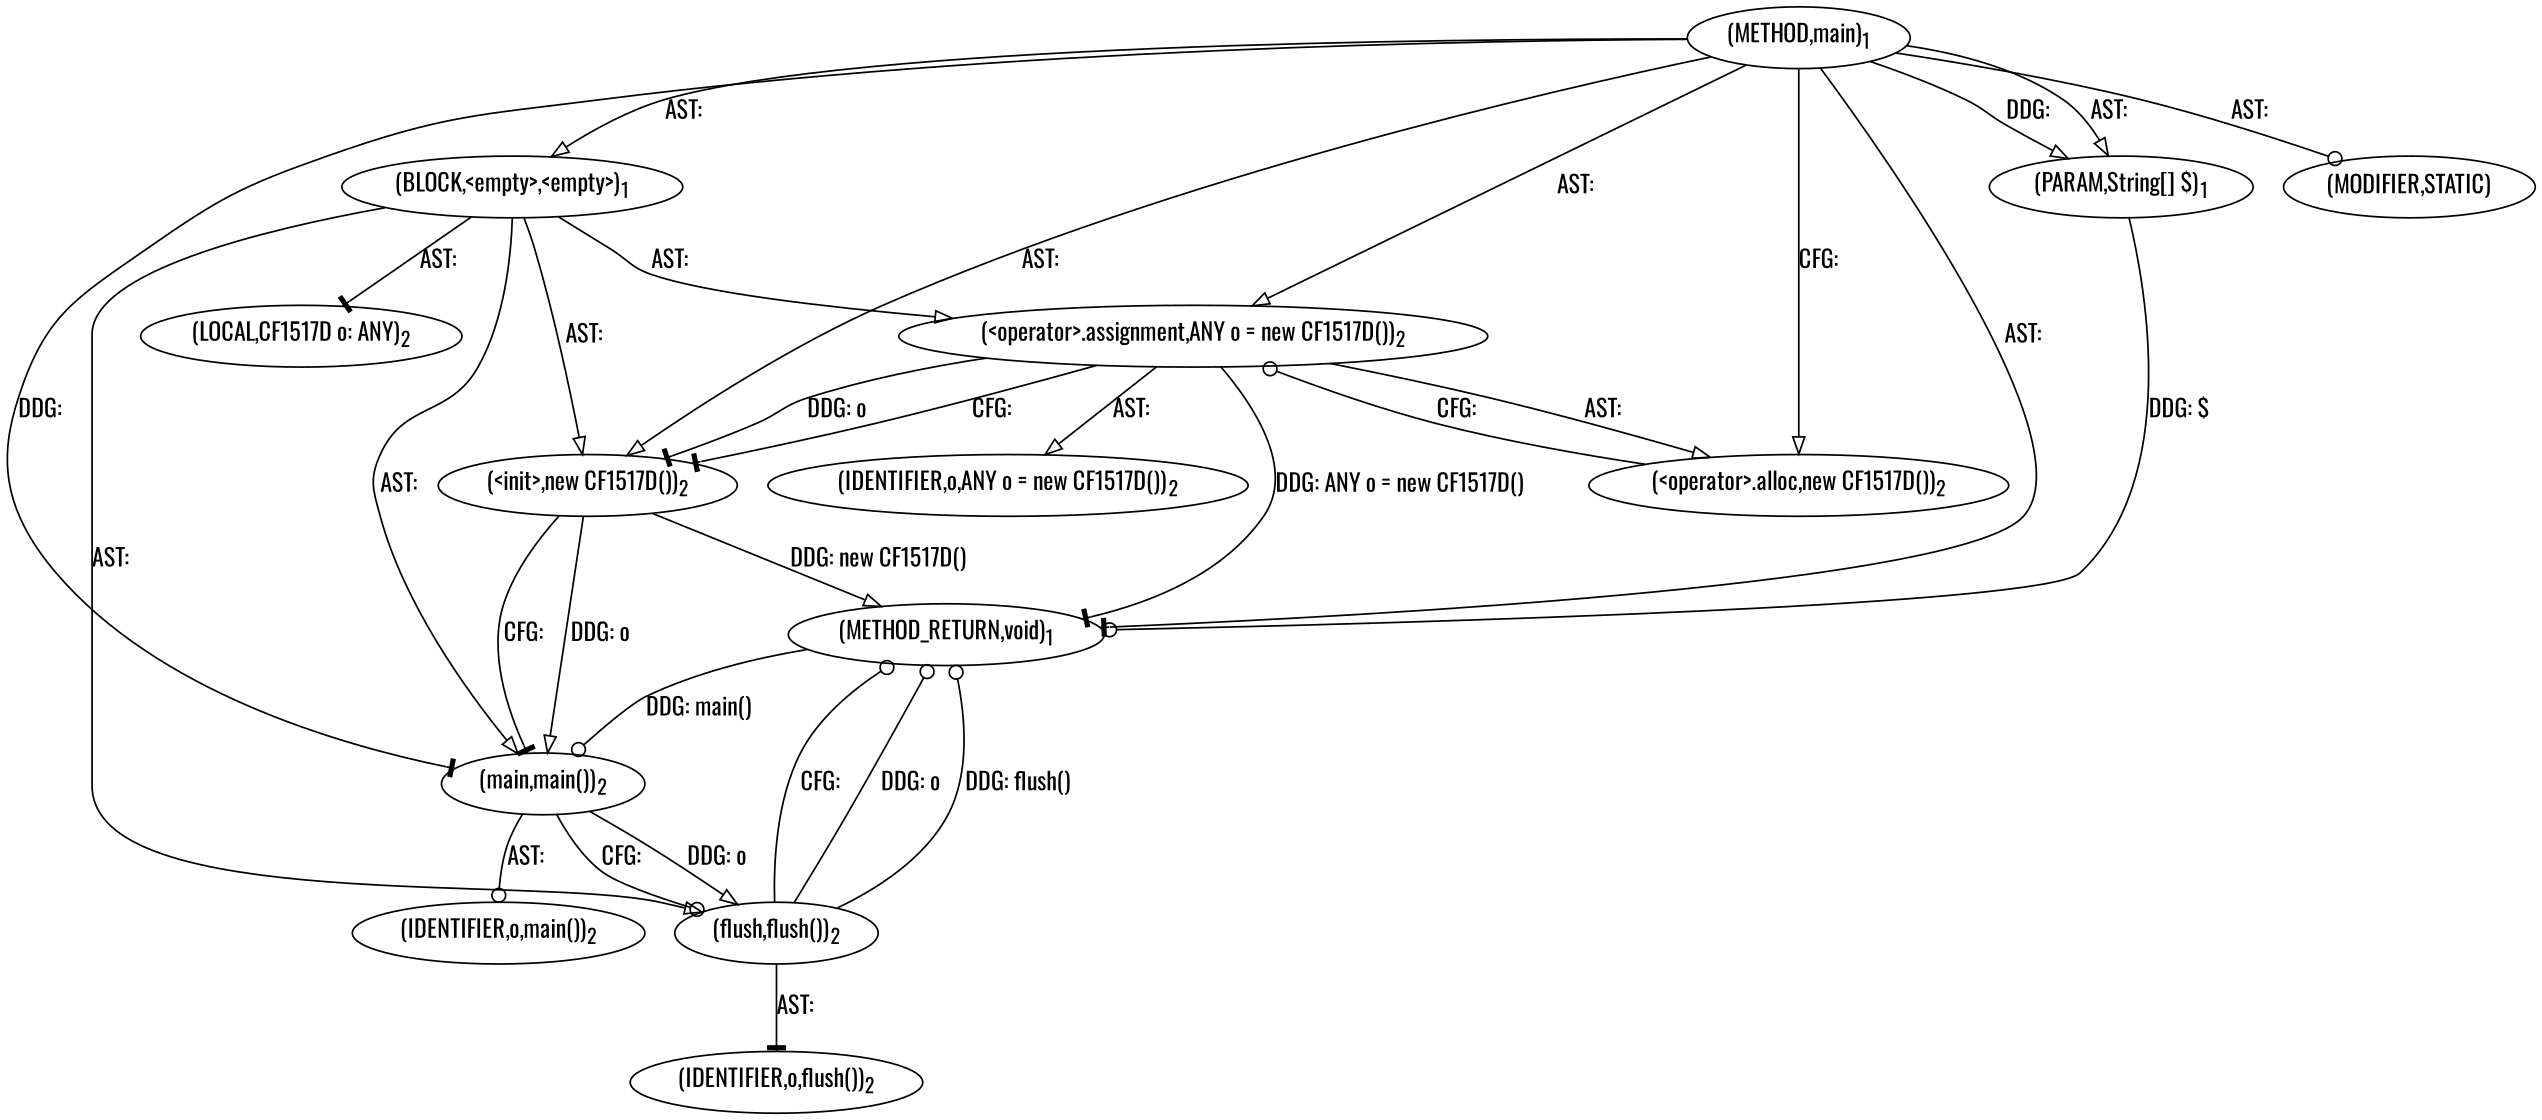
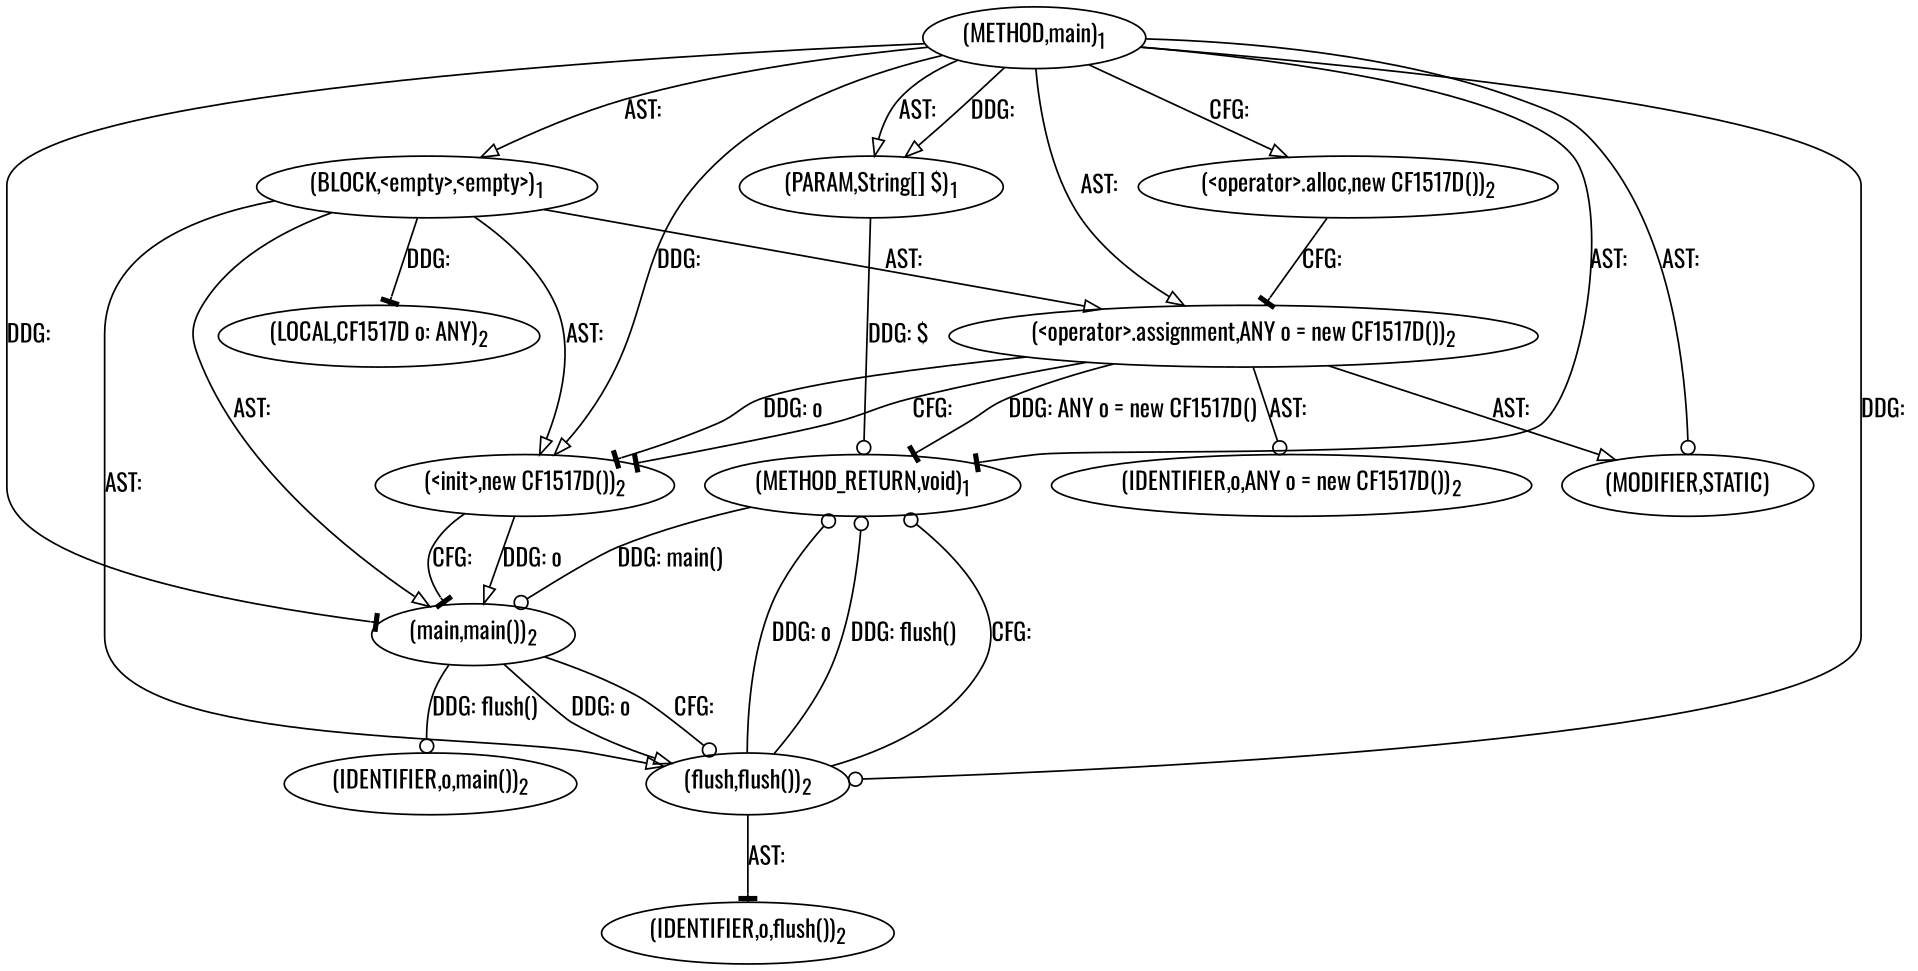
(441, 262) -> (431, 262)
(1043, 262) -> (682, 262)
(1513, 404) -> (1464, 410)
(1107, 405) -> (1265, 404)
(1458, 429) -> (1299, 258)
none -> (1861, 550)
(759, 557) -> none
(529, 858) -> (485, 709)
